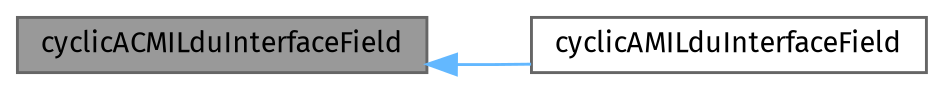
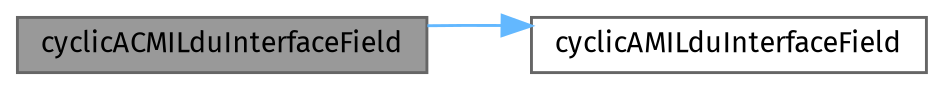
(494, 65) -> (464, 25)
